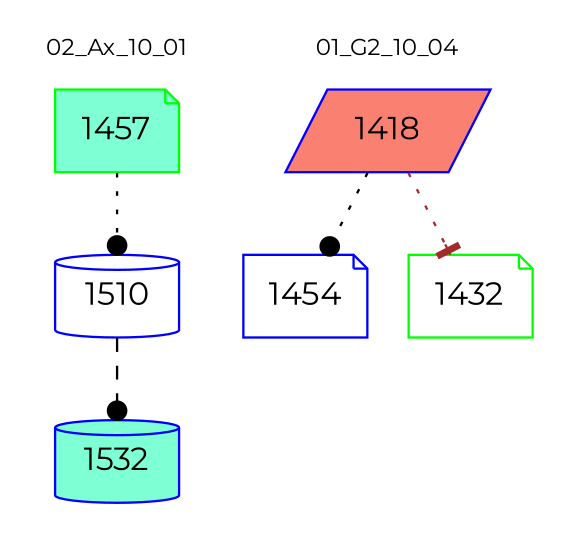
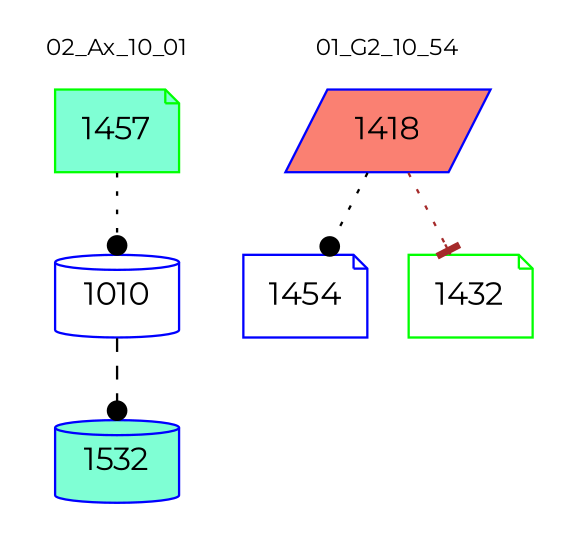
(388, 49) -> (388, 49)
(117, 296) -> (117, 296)
